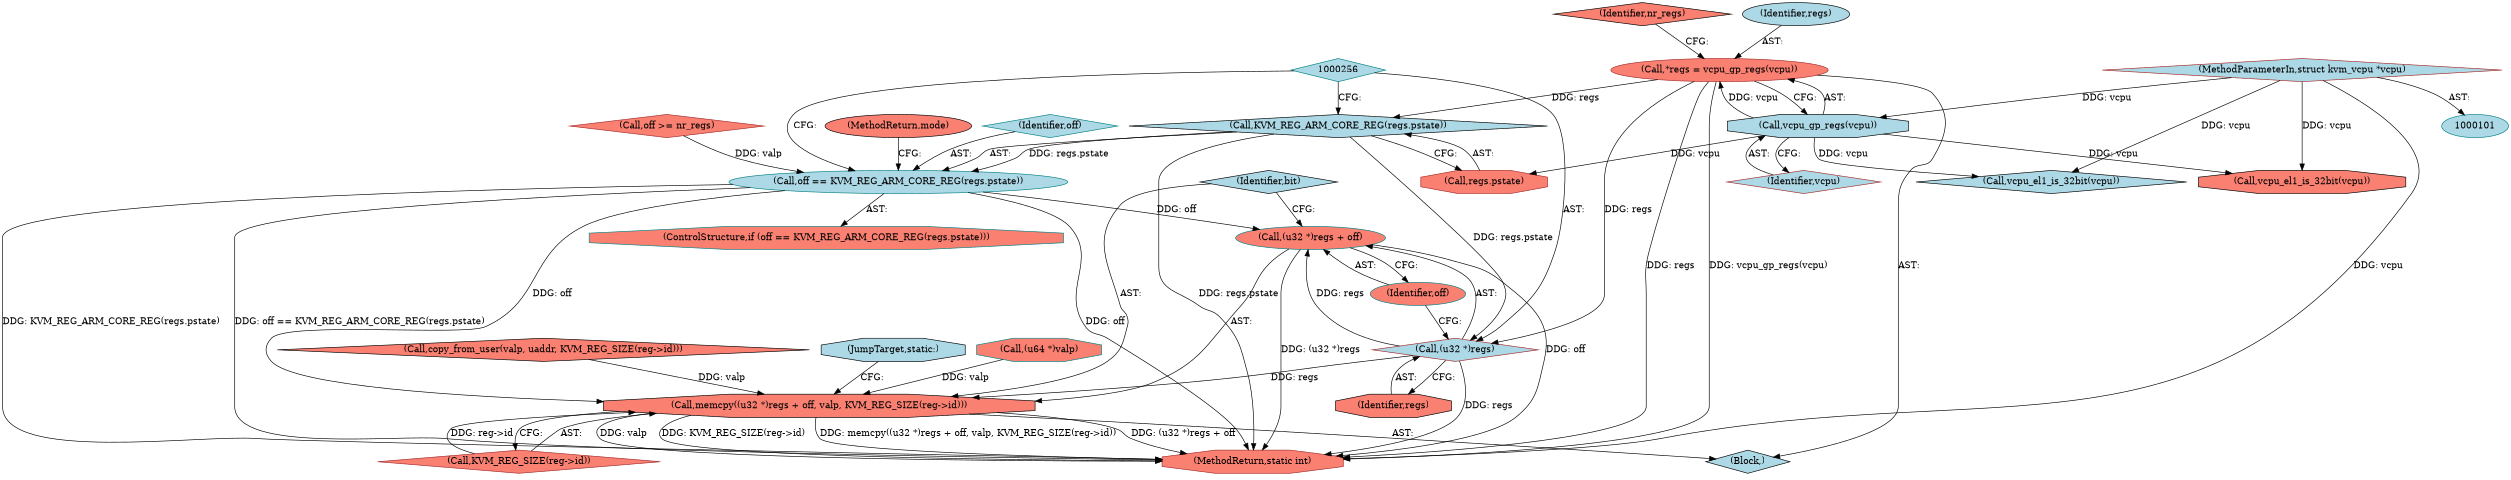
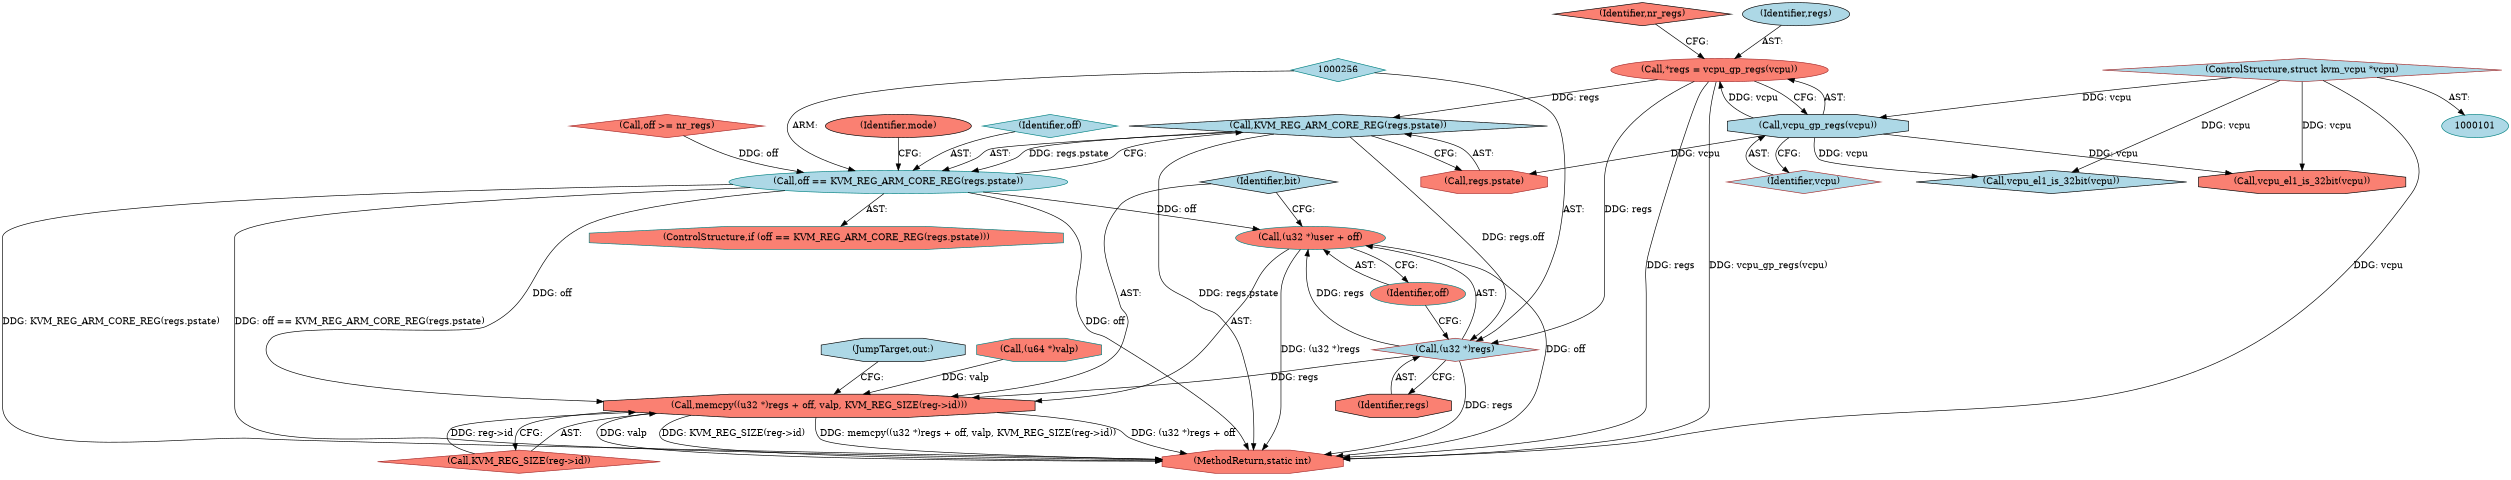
(2302, 70) -> (2302, 70)
(1338, 95) -> (1124, 149)
(807, 126) -> (807, 126)
(898, 126) -> (898, 126)
(758, 154) -> (758, 154)
(1311, 238) -> (1311, 238)
(1513, 238) -> (1513, 238)
(543, 350) -> none
(893, 350) -> (893, 350)
(1748, 462) -> none
